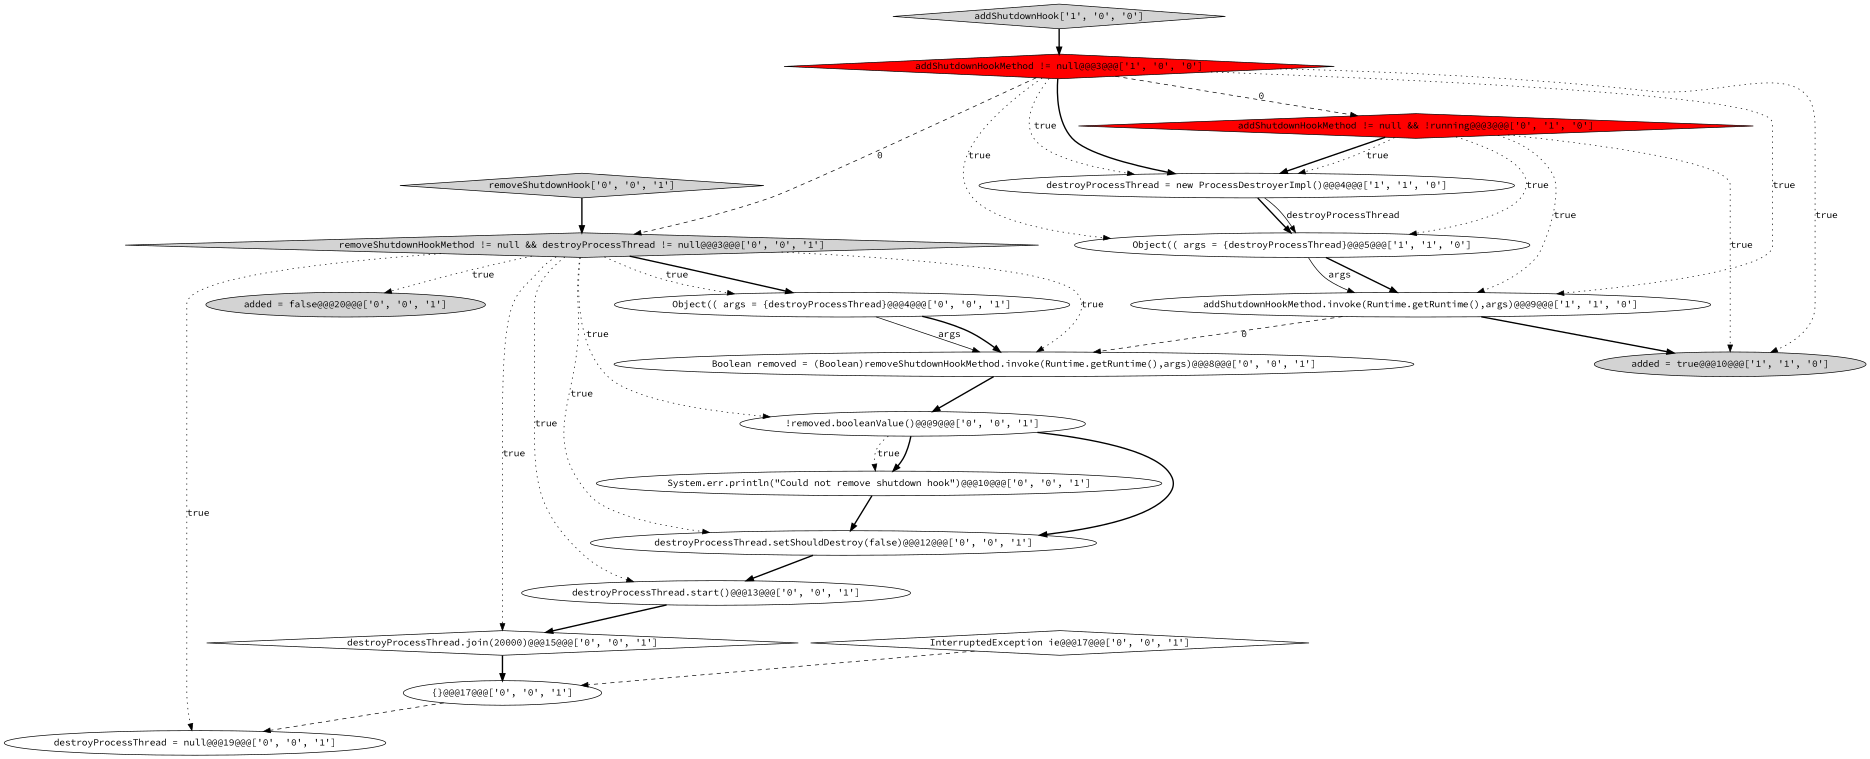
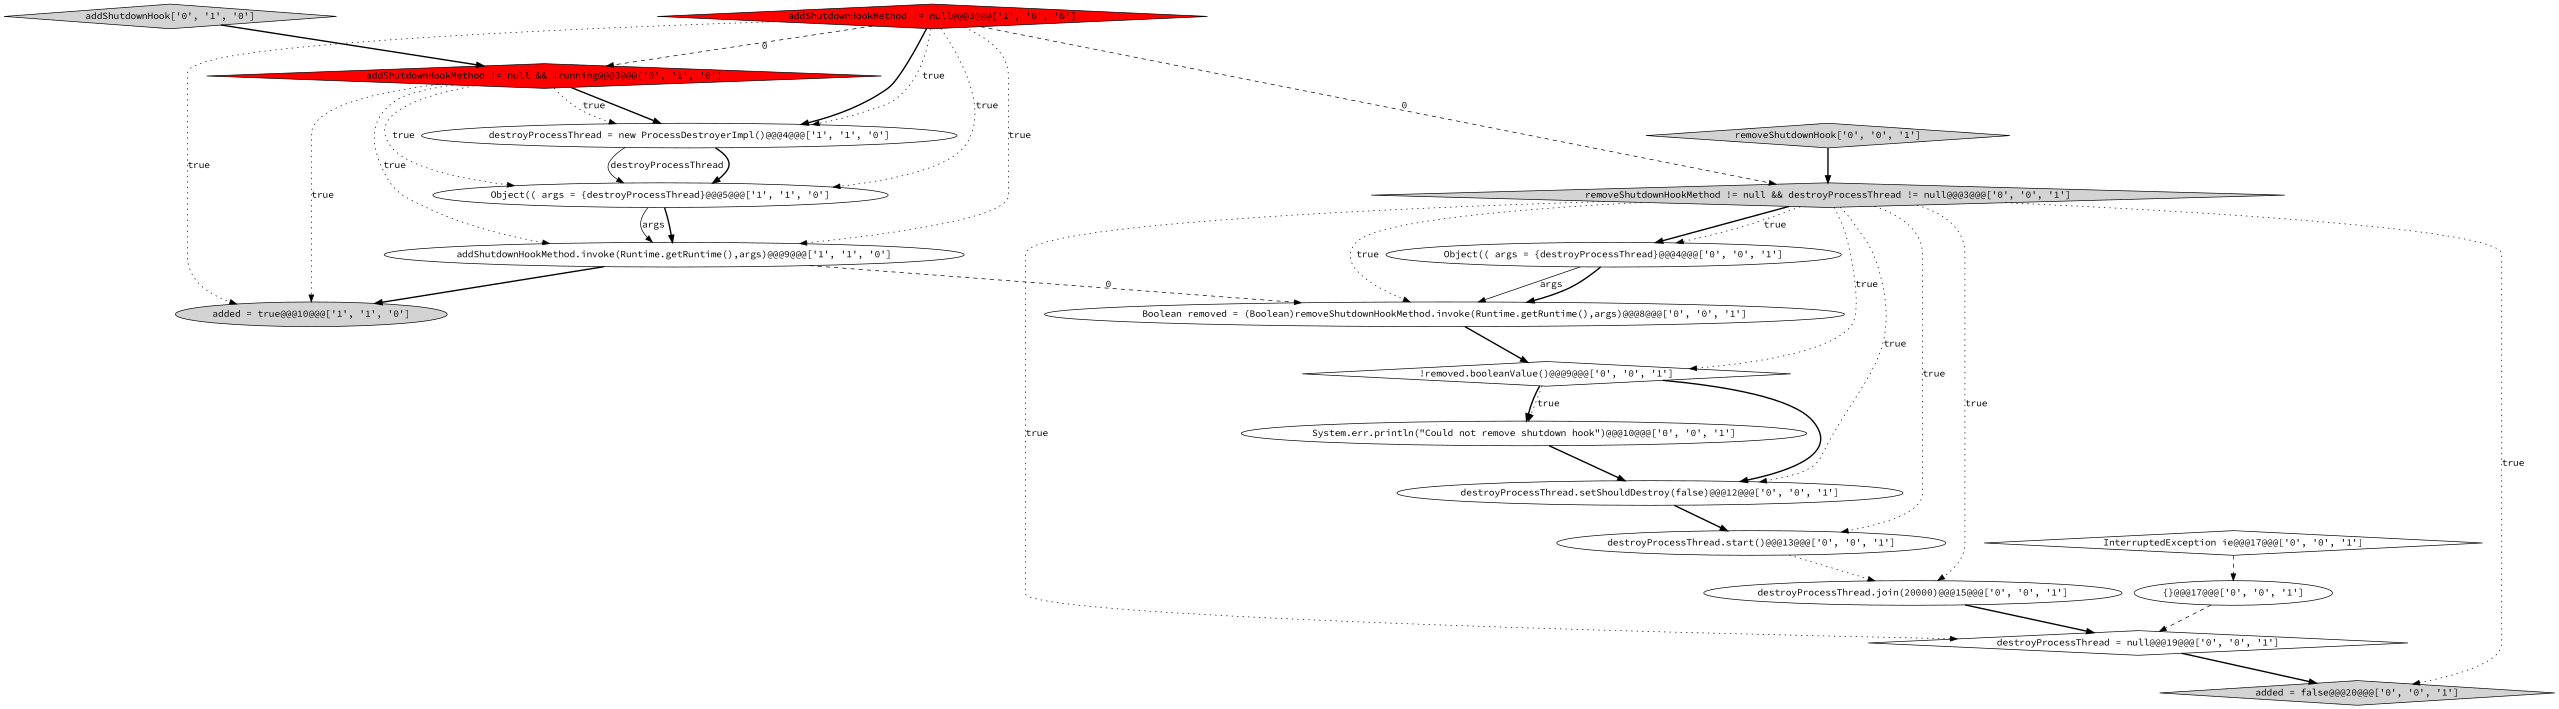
none -> (170, 16)
(1059, 16) -> none
(346, 305) -> (2357, 693)
(913, 424) -> (1547, 374)
(610, 618) -> (1829, 567)
(502, 643) -> (1913, 593)
(502, 665) -> (2026, 618)
none -> (2246, 667)
(195, 743) -> (2138, 643)
